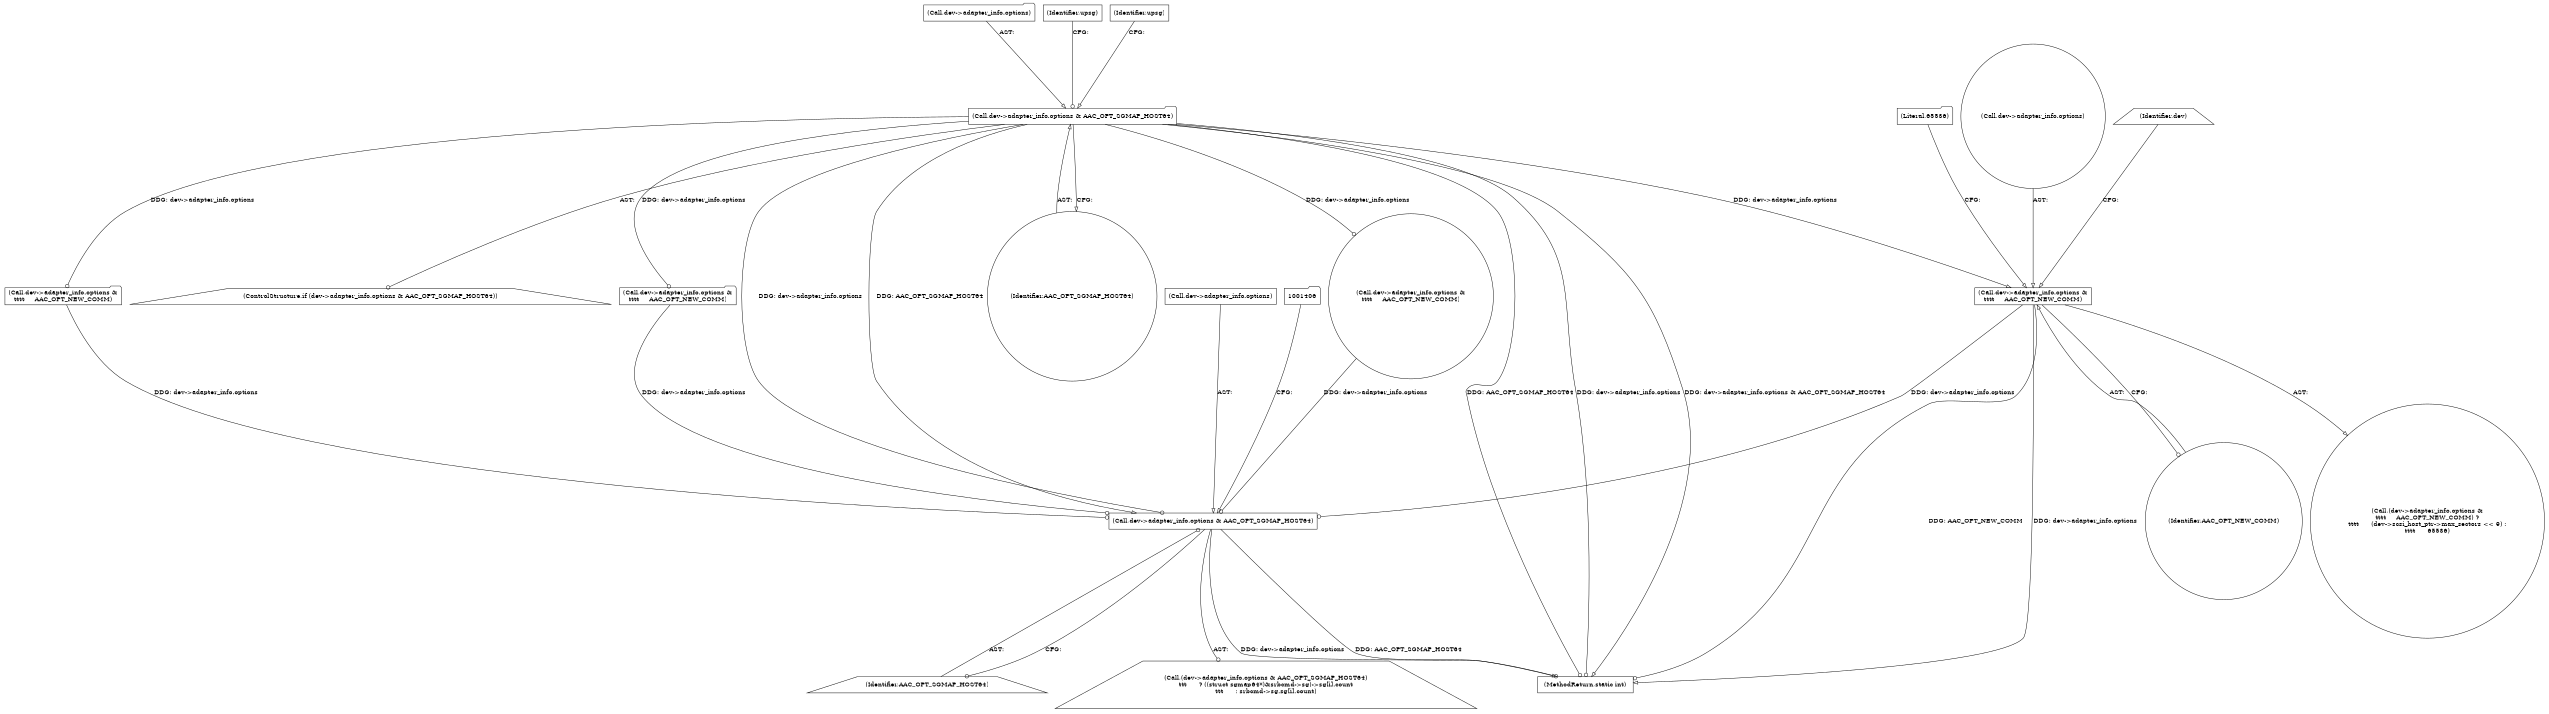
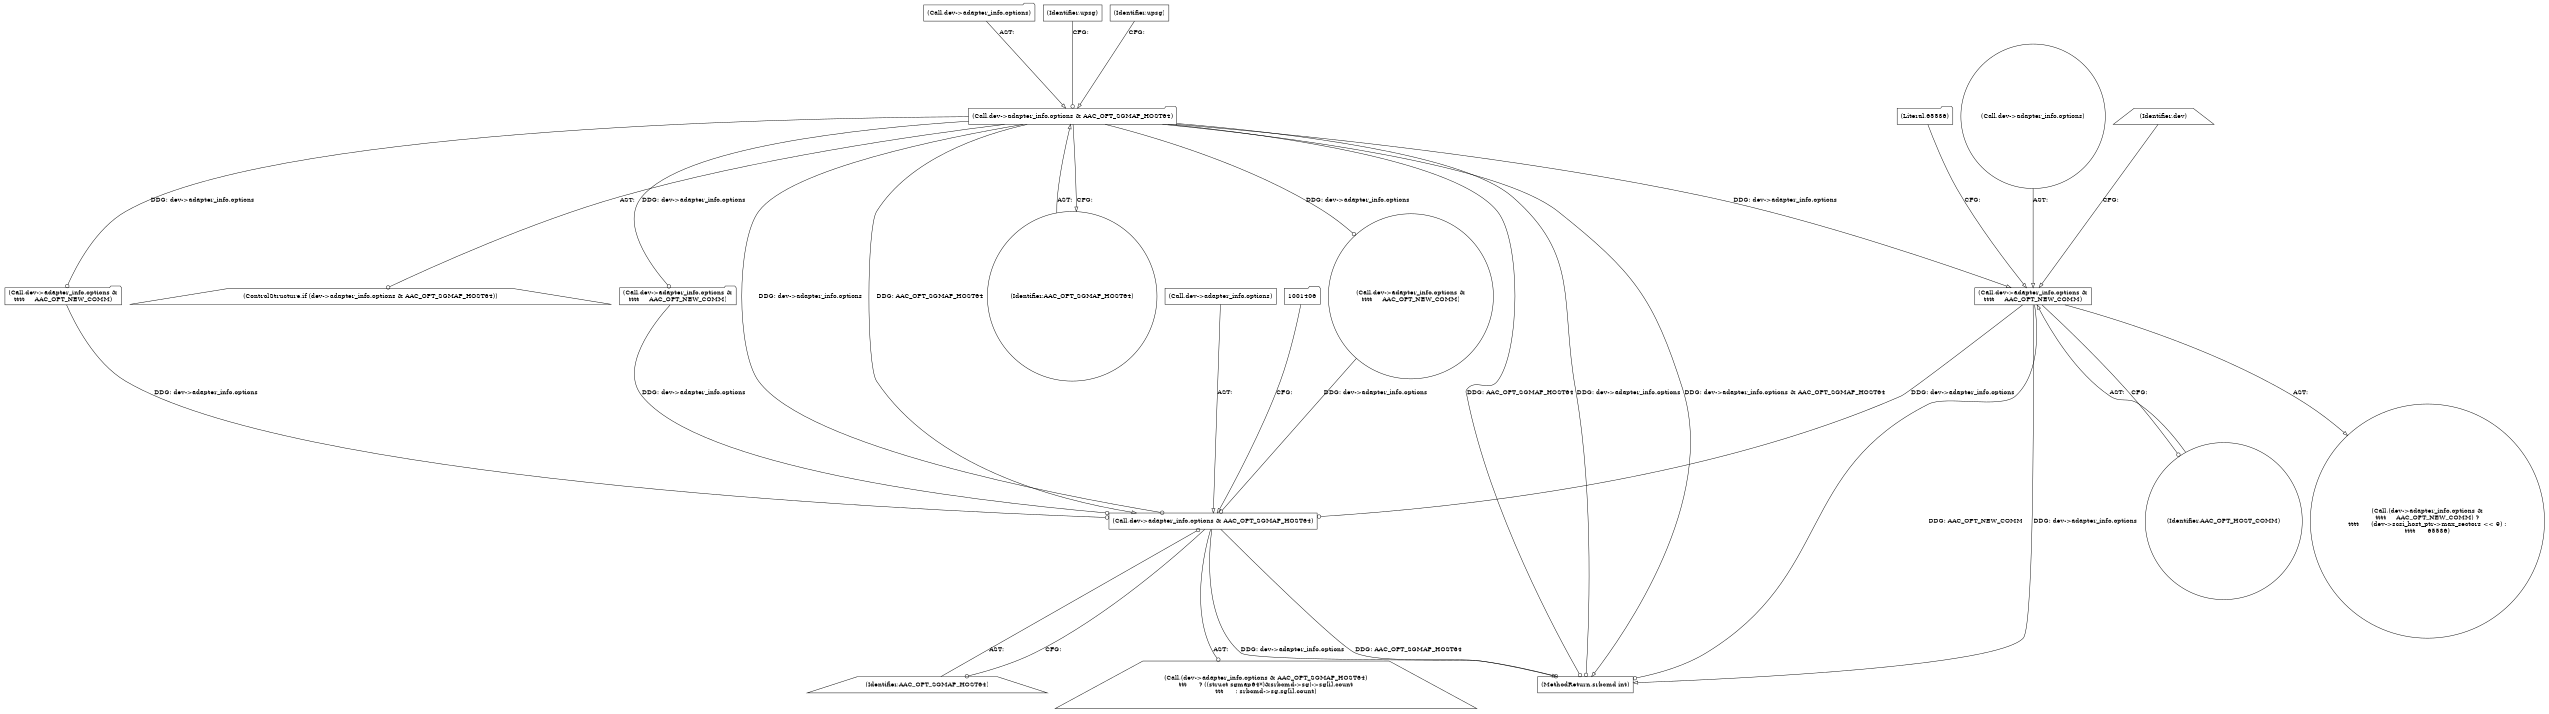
(2224, 521) -> (2224, 521)
(1585, 685) -> (1585, 685)
